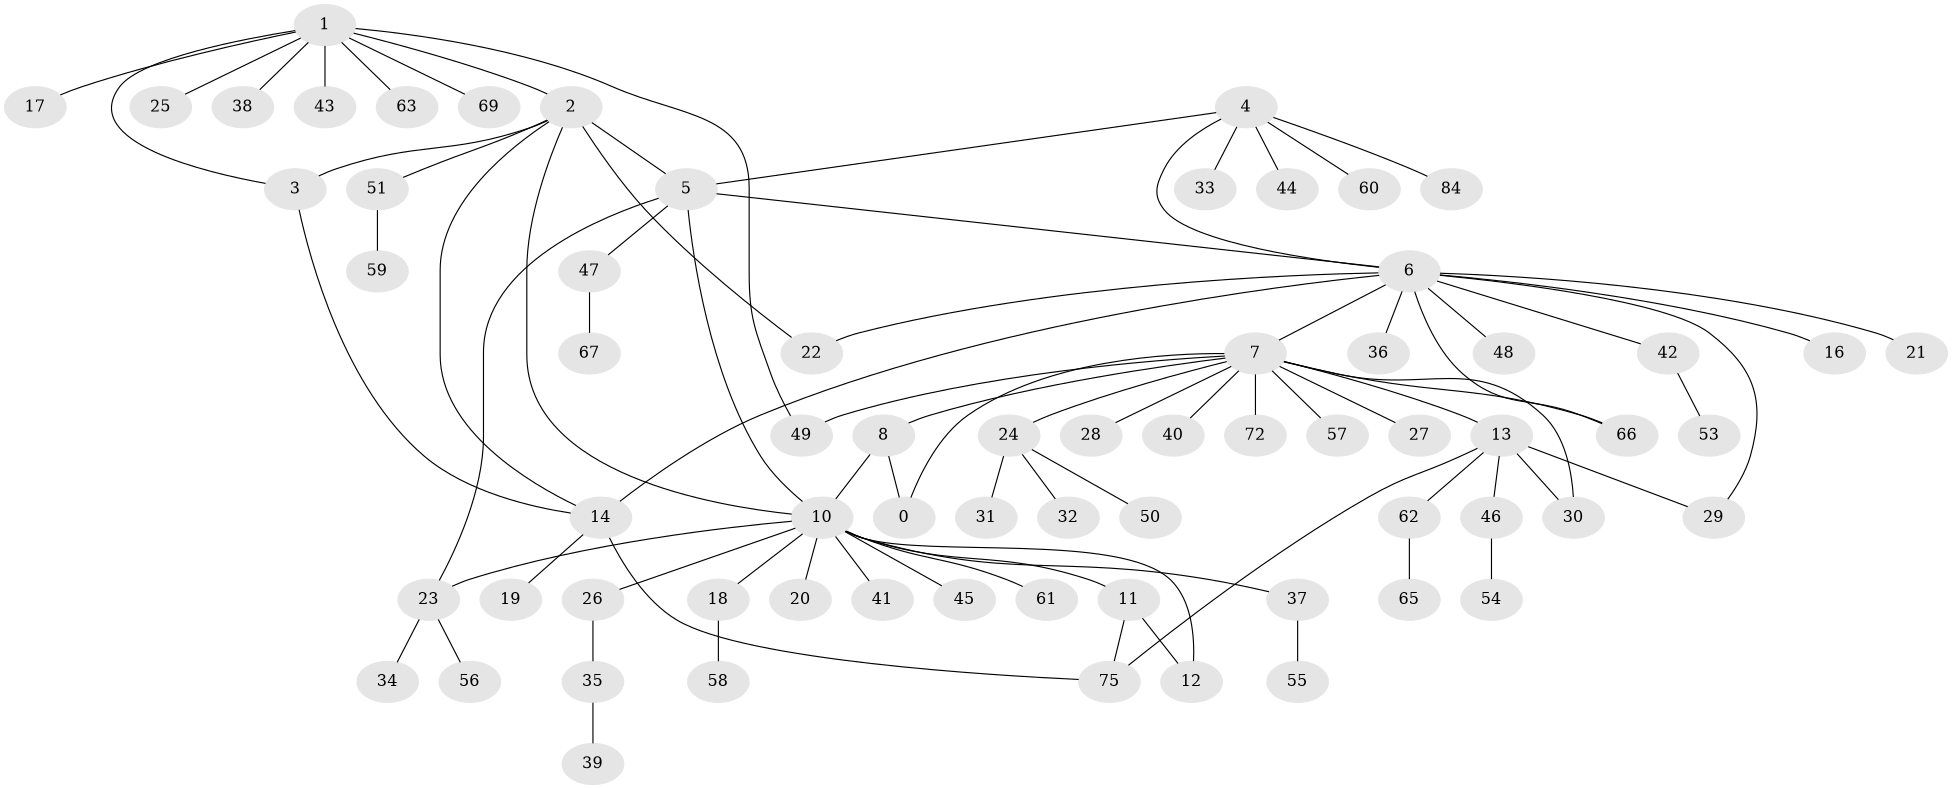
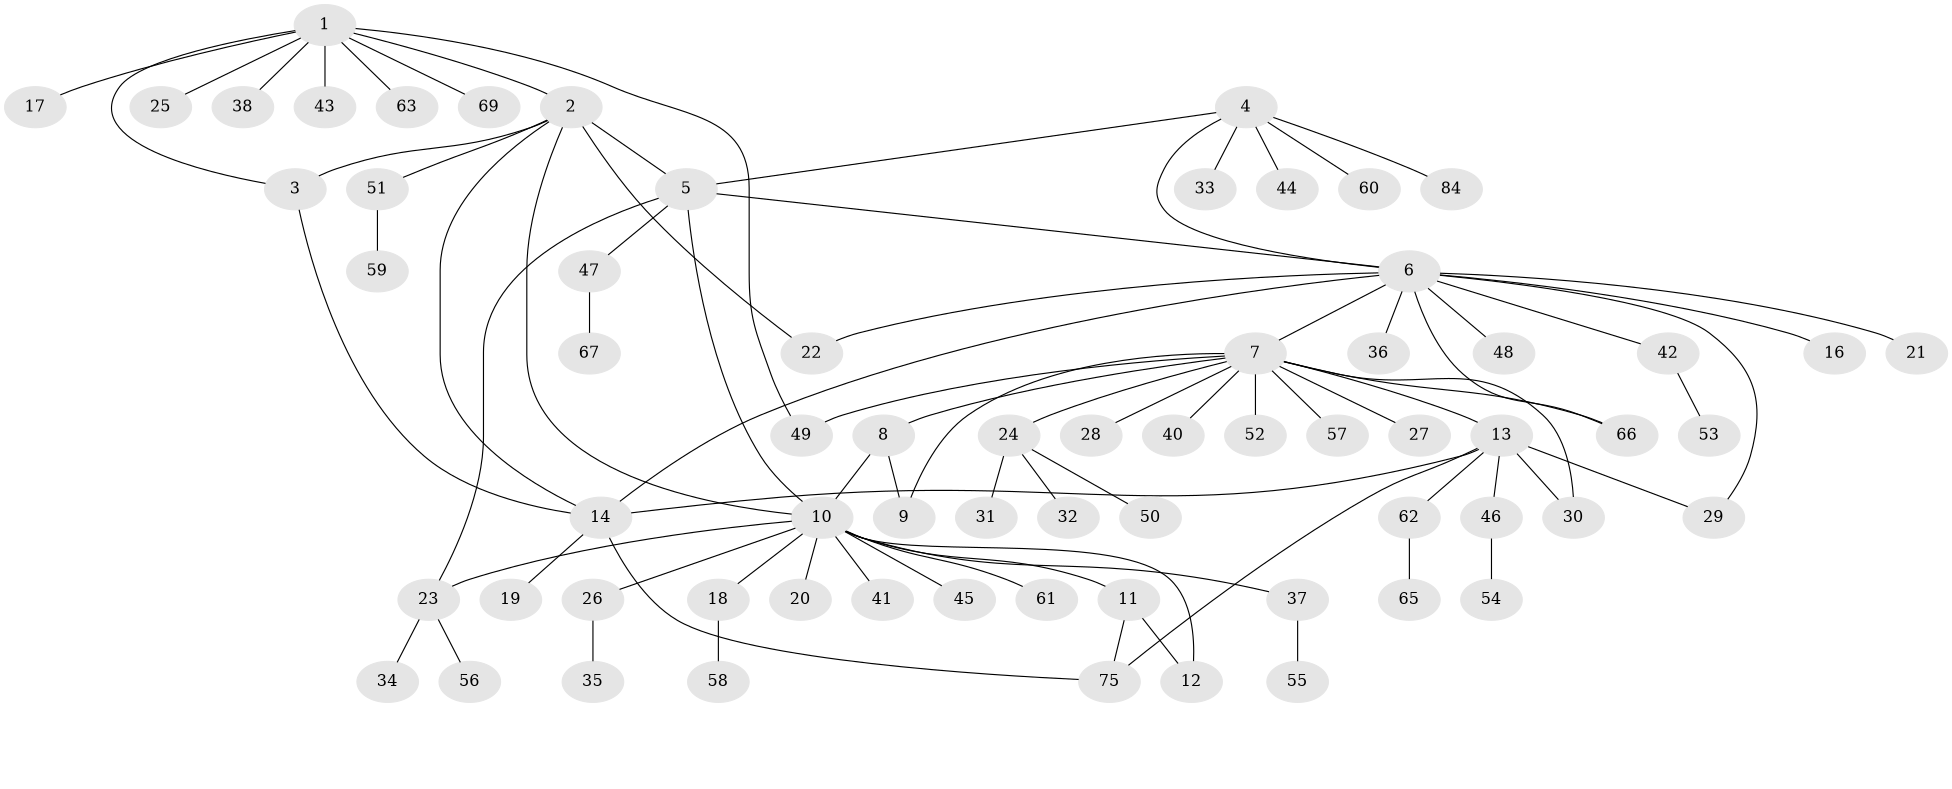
(1255, 436) -> (1255, 436)
none -> (1078, 494)
(904, 518) -> (904, 518)
(593, 764) -> none
